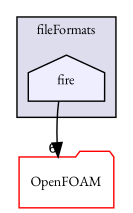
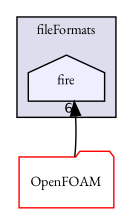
(57, 126) -> (76, 136)
